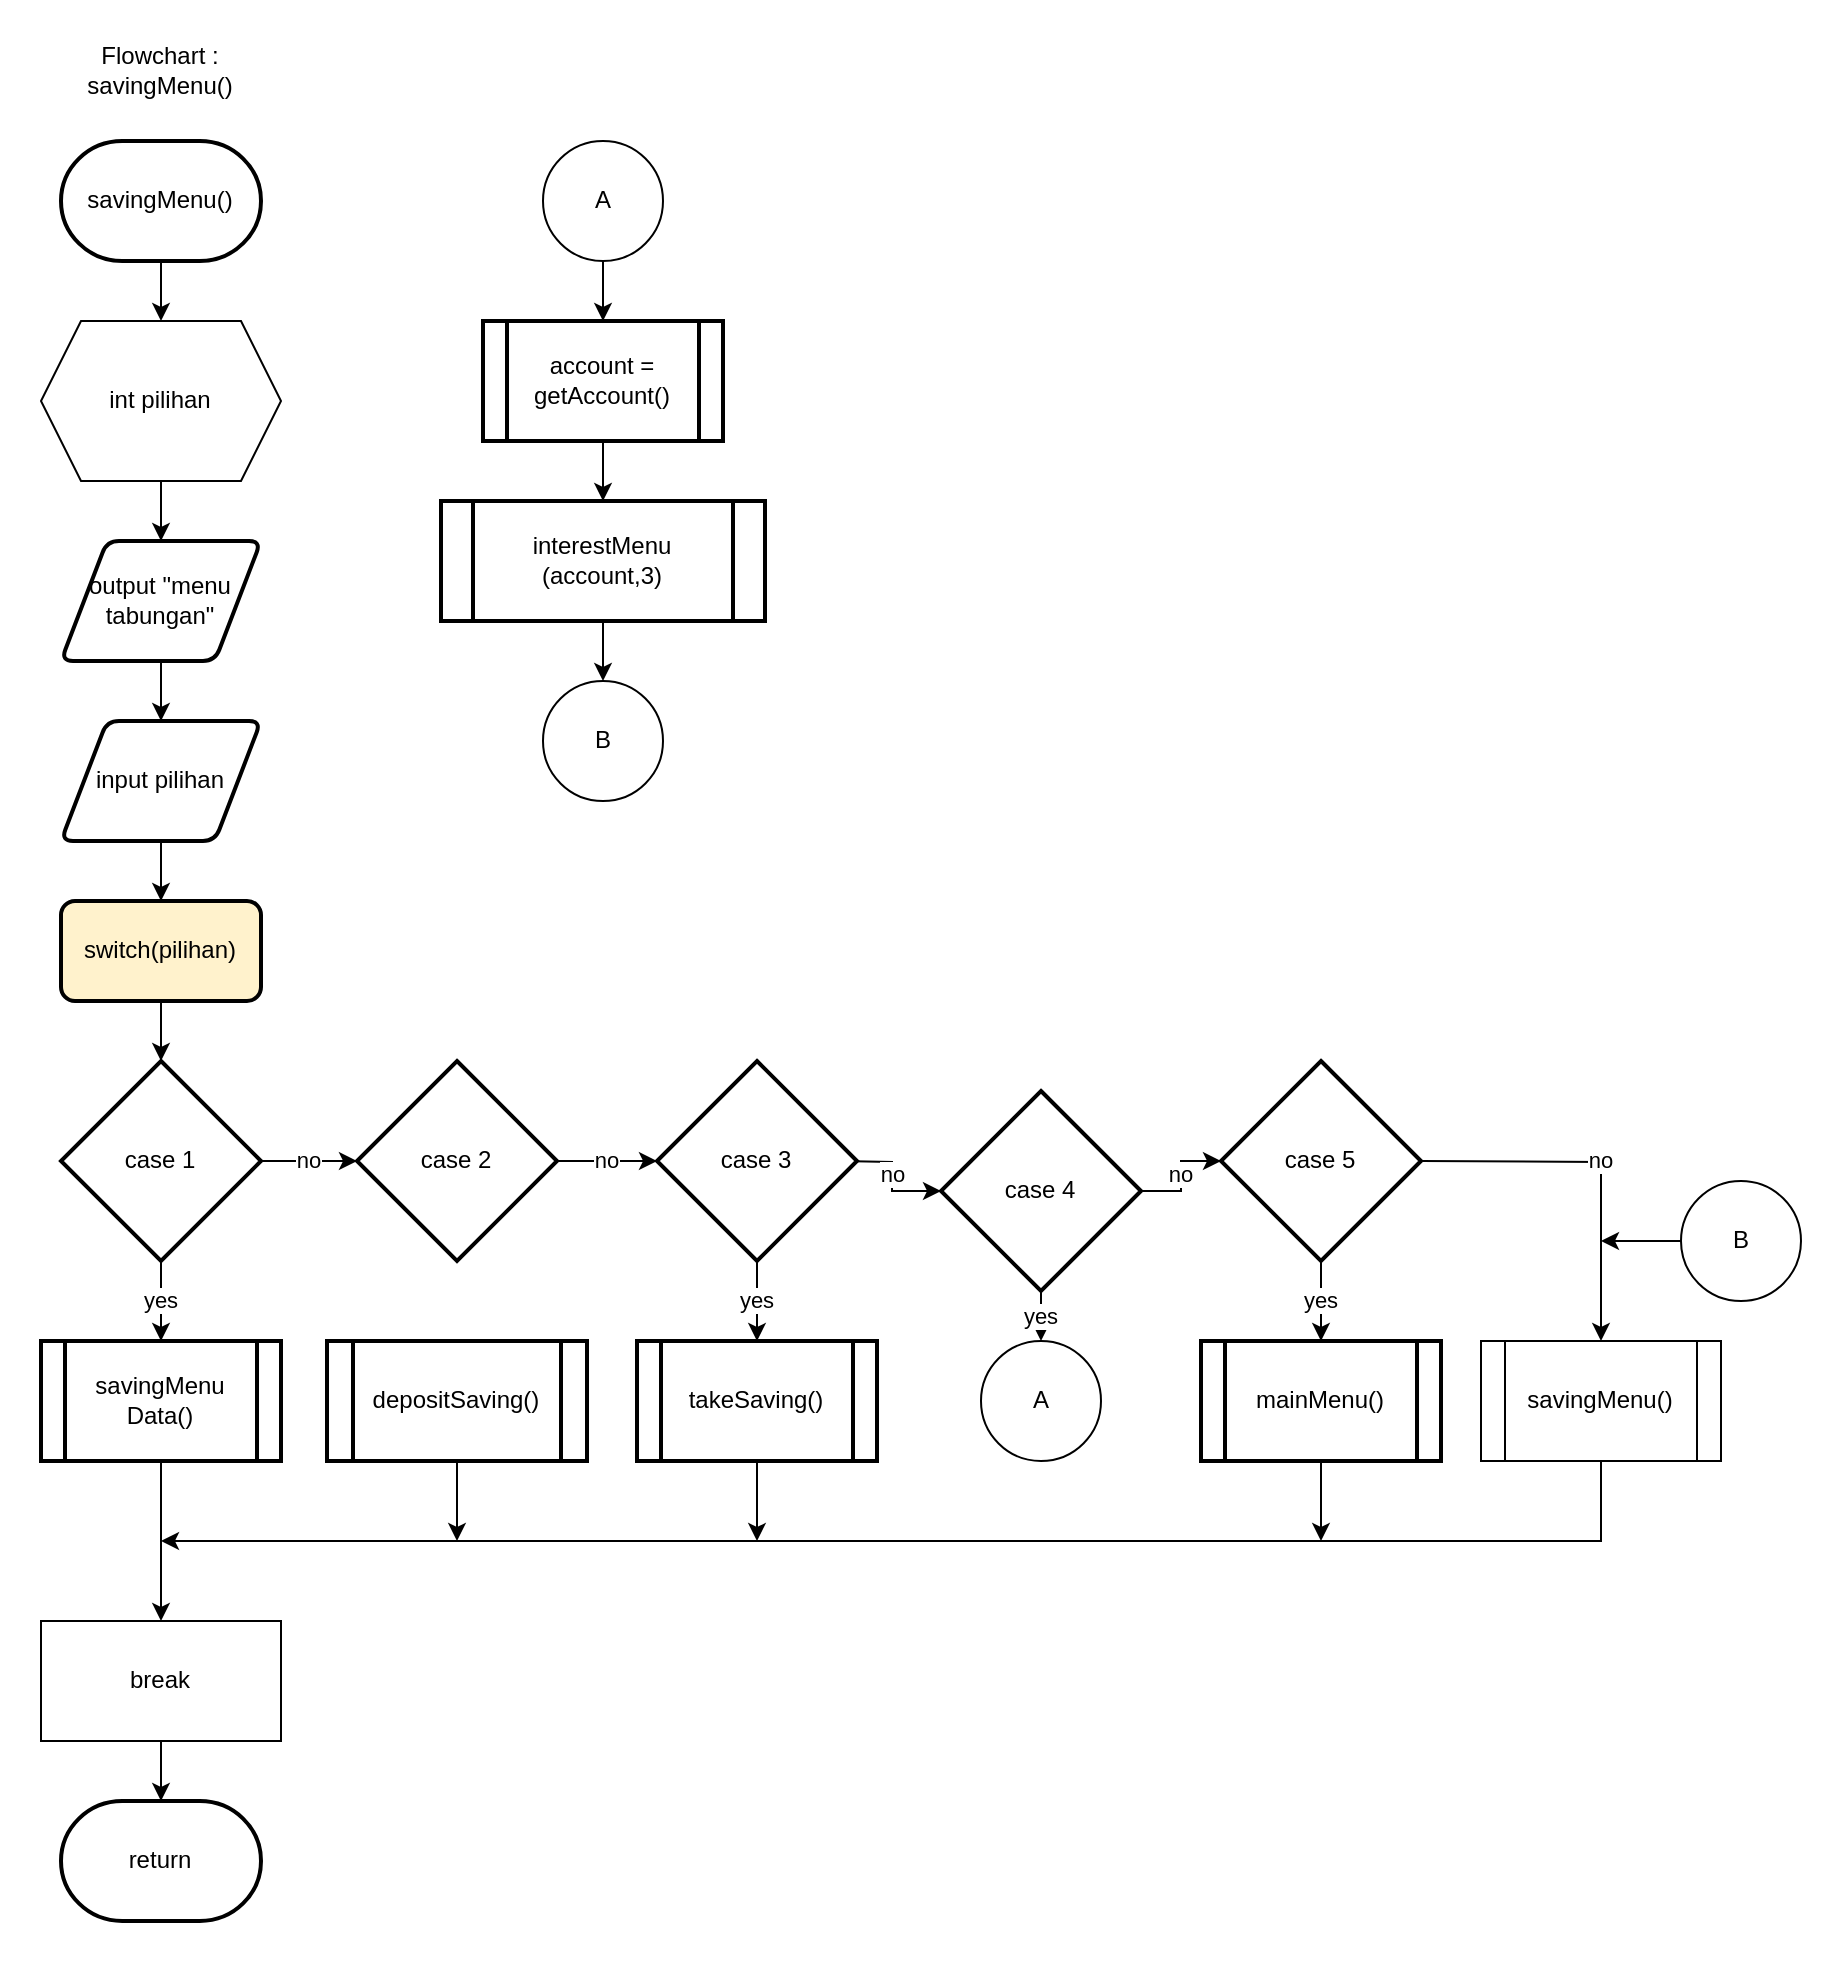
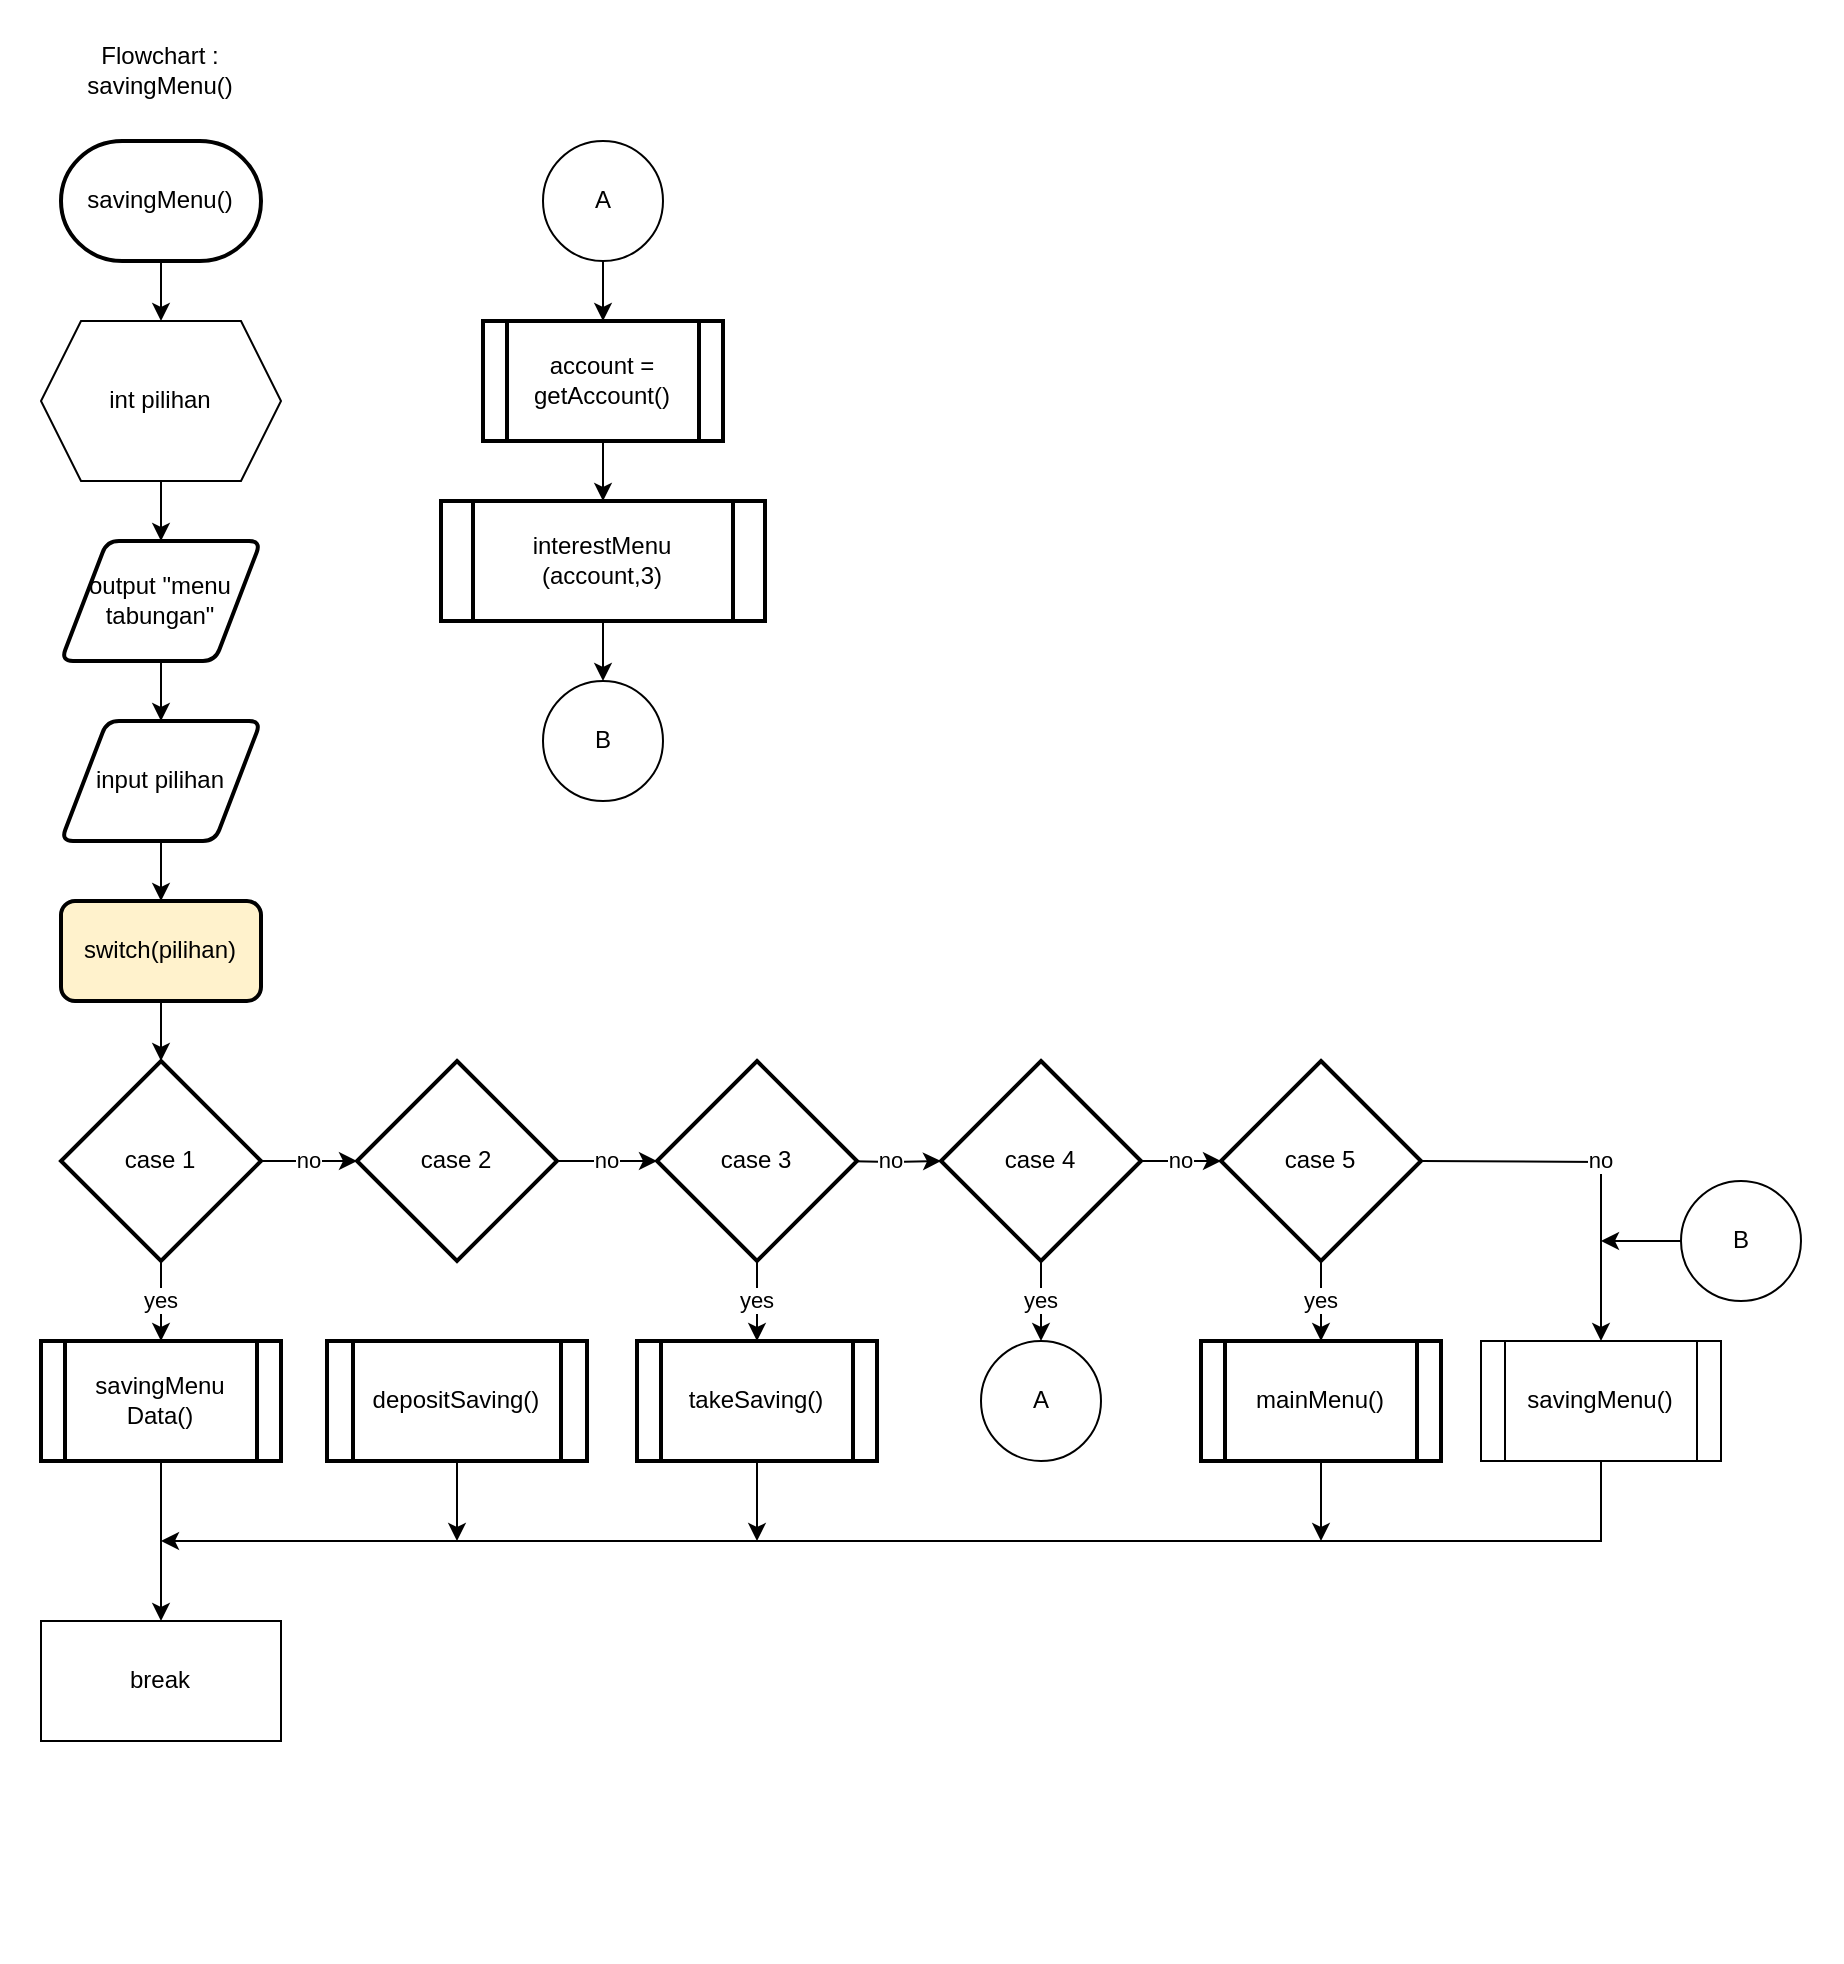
(1041, 1191) -> (1041, 1161)
(161, 1778) -> none
(161, 1861) -> none
